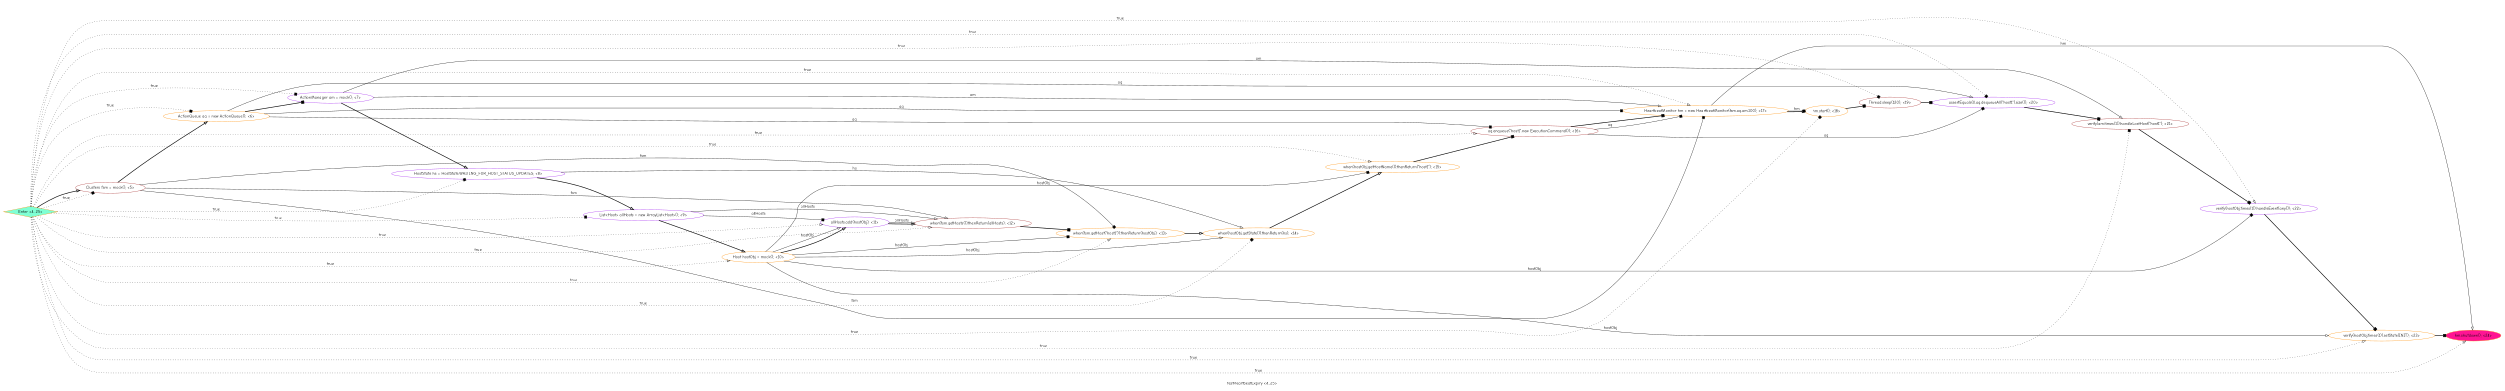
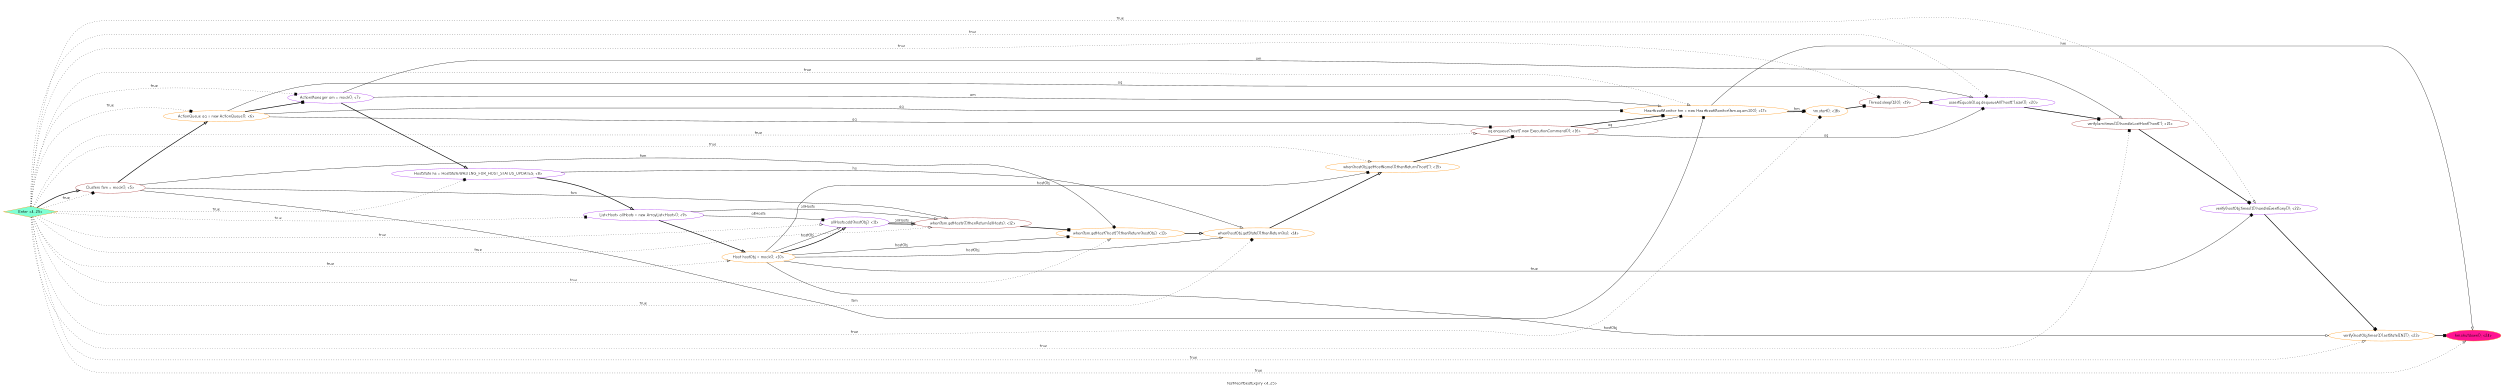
(1534, 269) -> (1534, 269)
